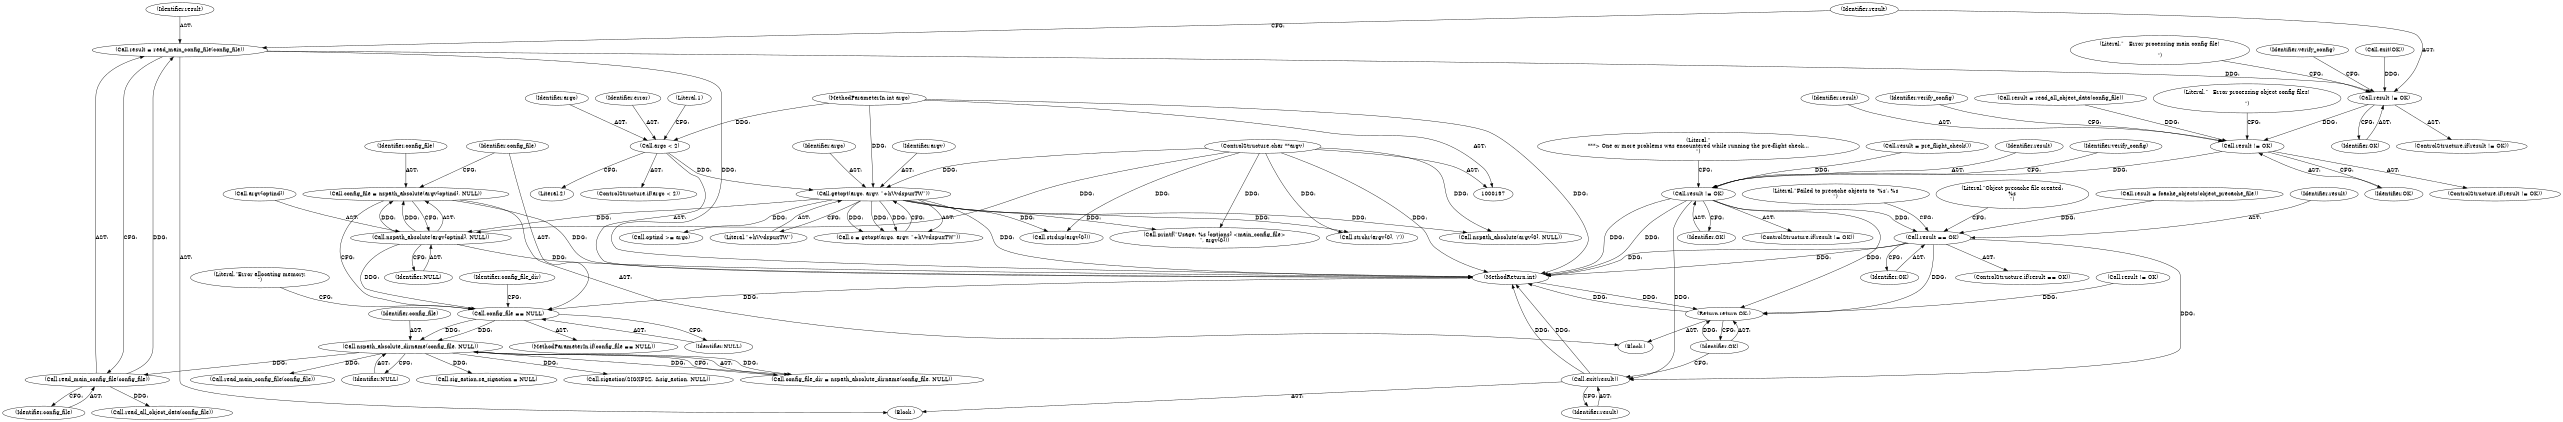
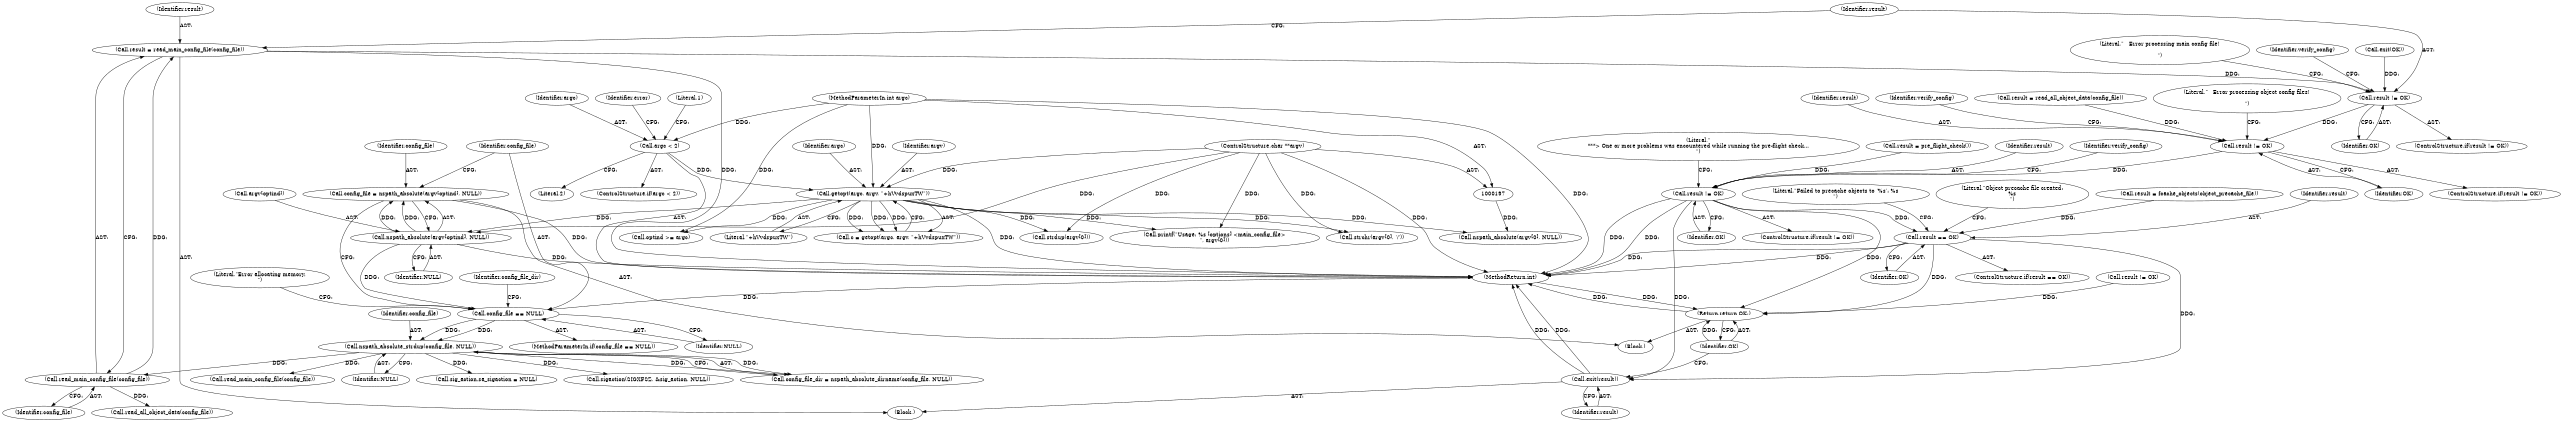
(654, 123) -> (654, 123)
none -> (762, 163)
(1425, 163) -> (1501, 214)
(410, 347) -> (410, 347)
